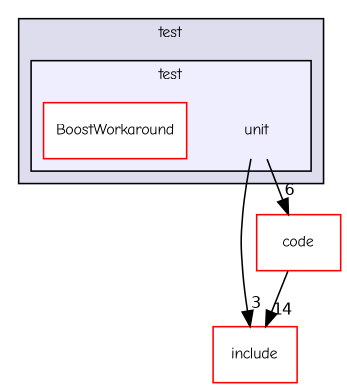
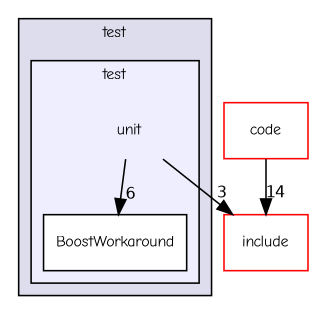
(115, 131) -> (115, 243)
(275, 179) -> (123, 179)
